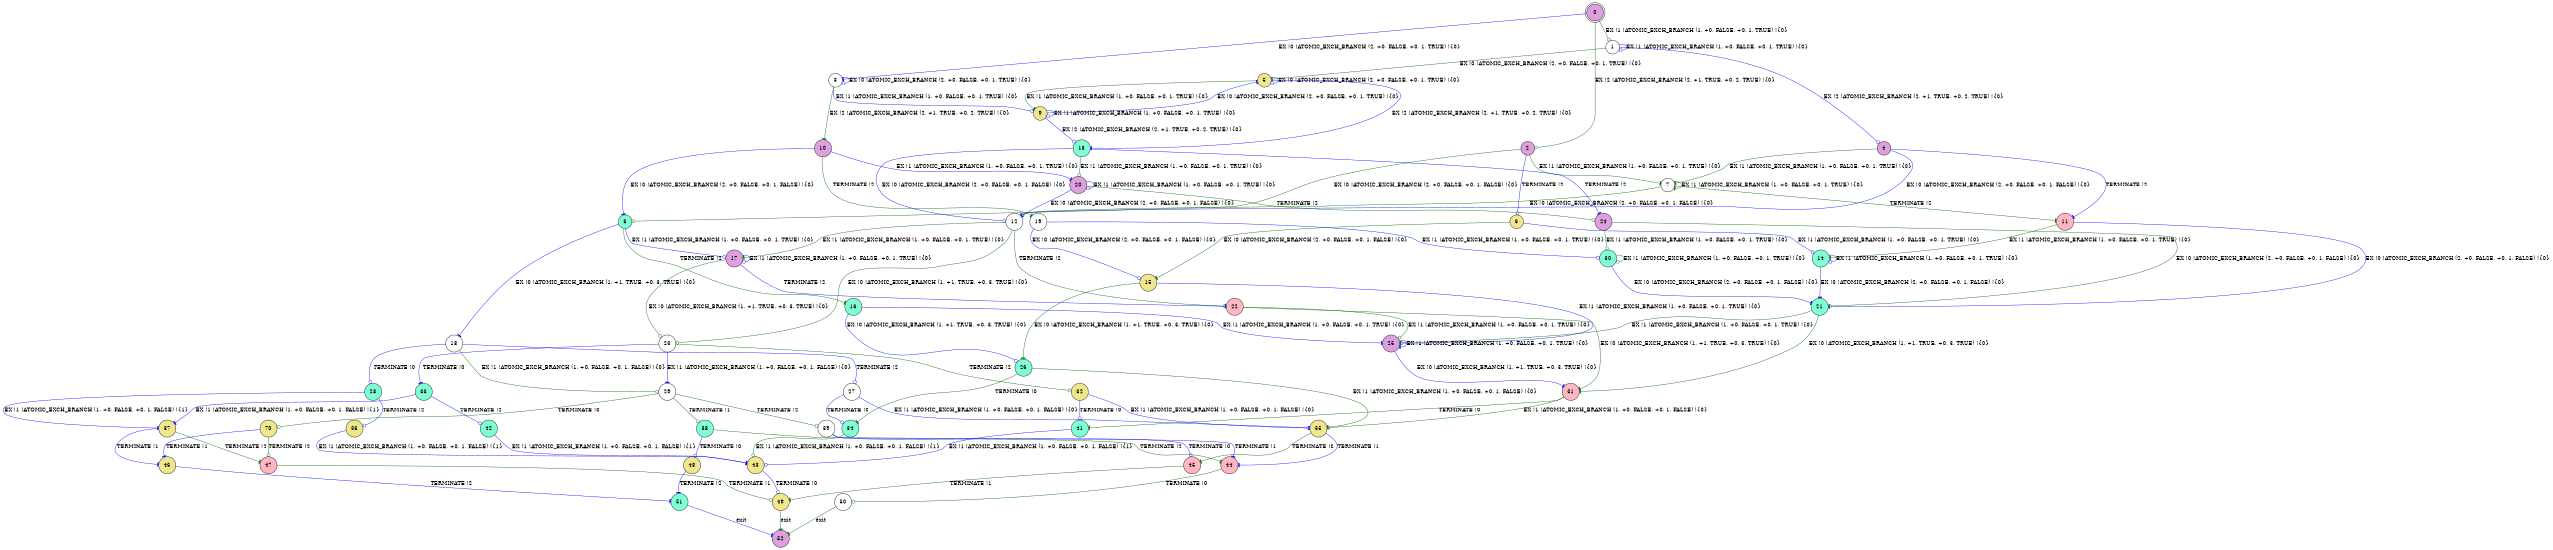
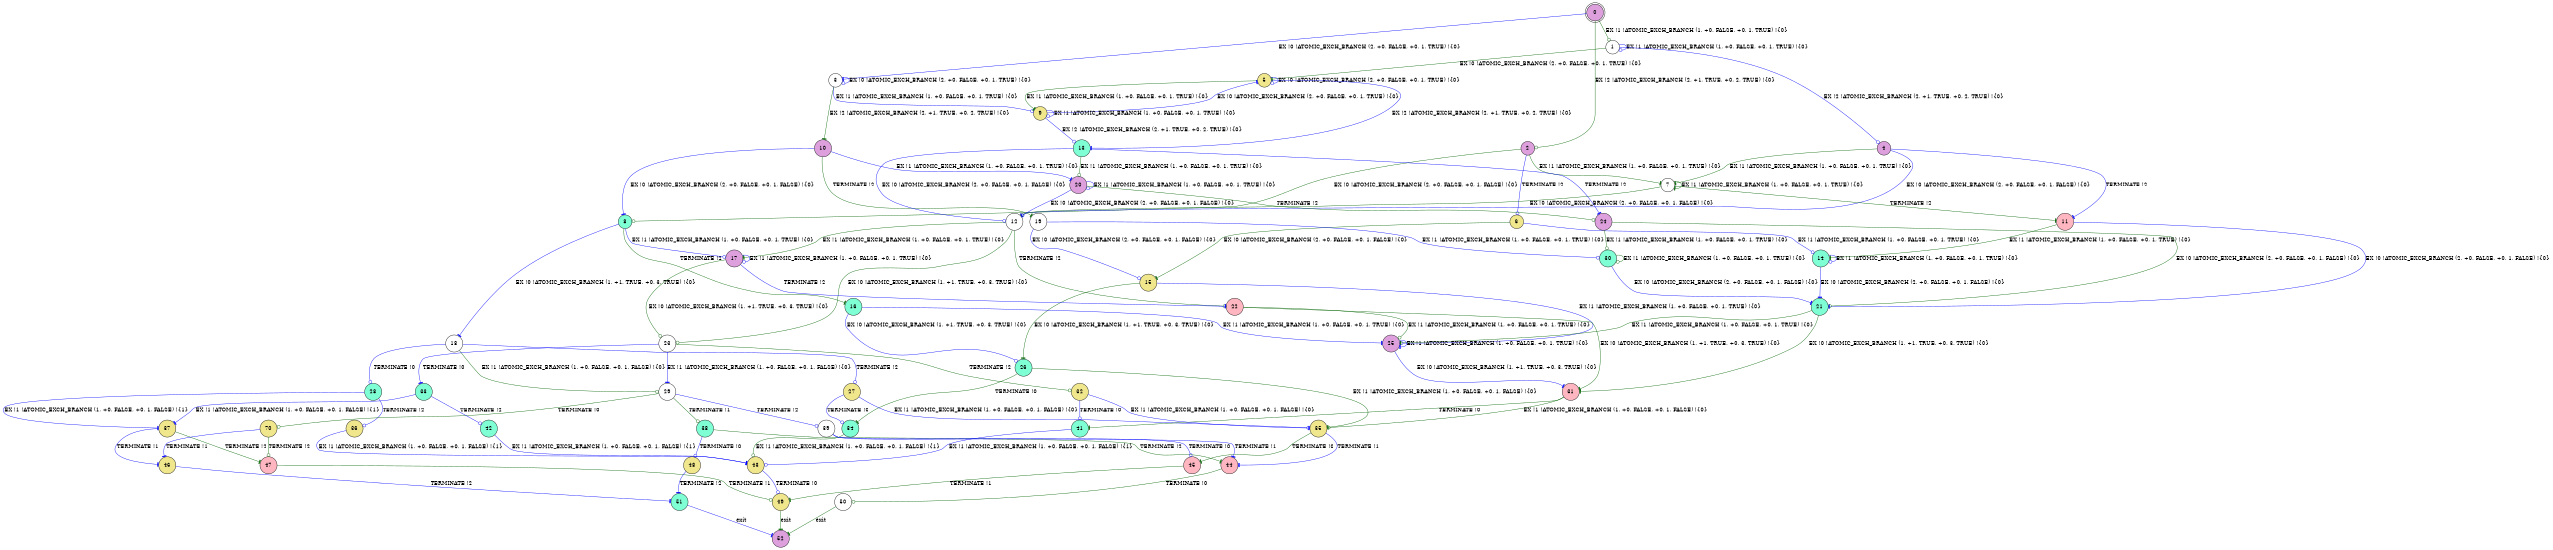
(852, 392) -> (852, 392)
(745, 410) -> (745, 410)
